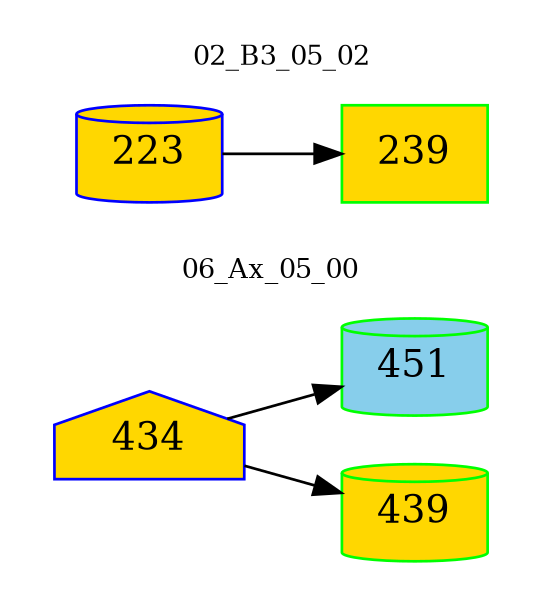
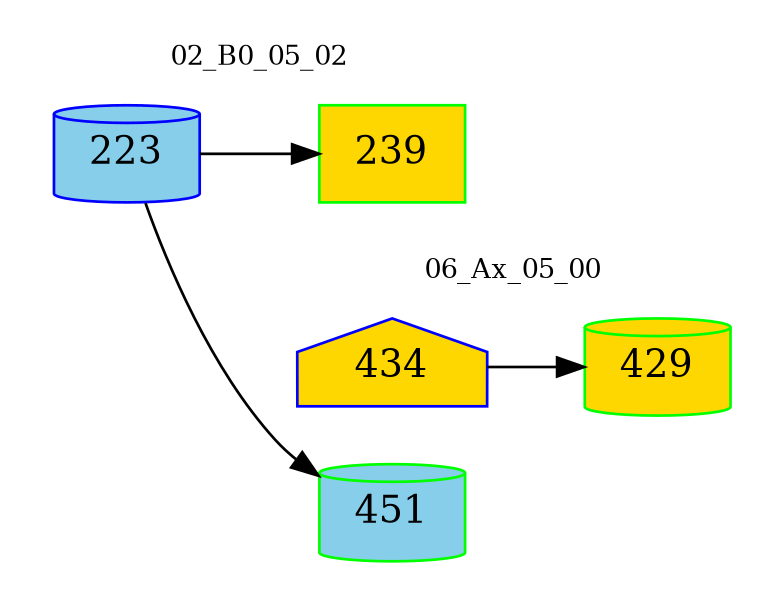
(282, 58) -> (260, 58)
(149, 154) -> (127, 154)
(271, 407) -> (206, 340)
(415, 513) -> (658, 367)
